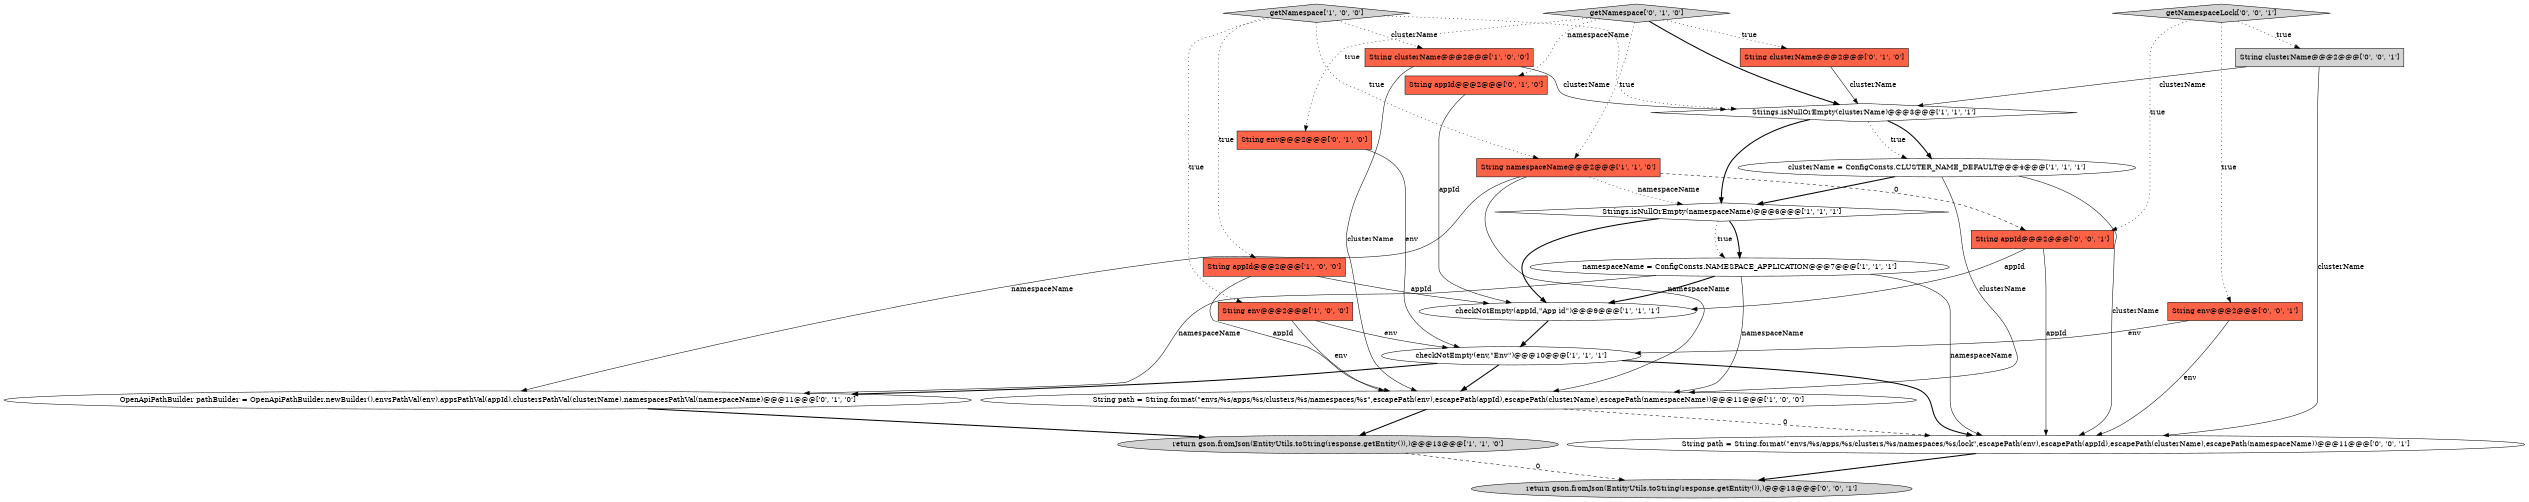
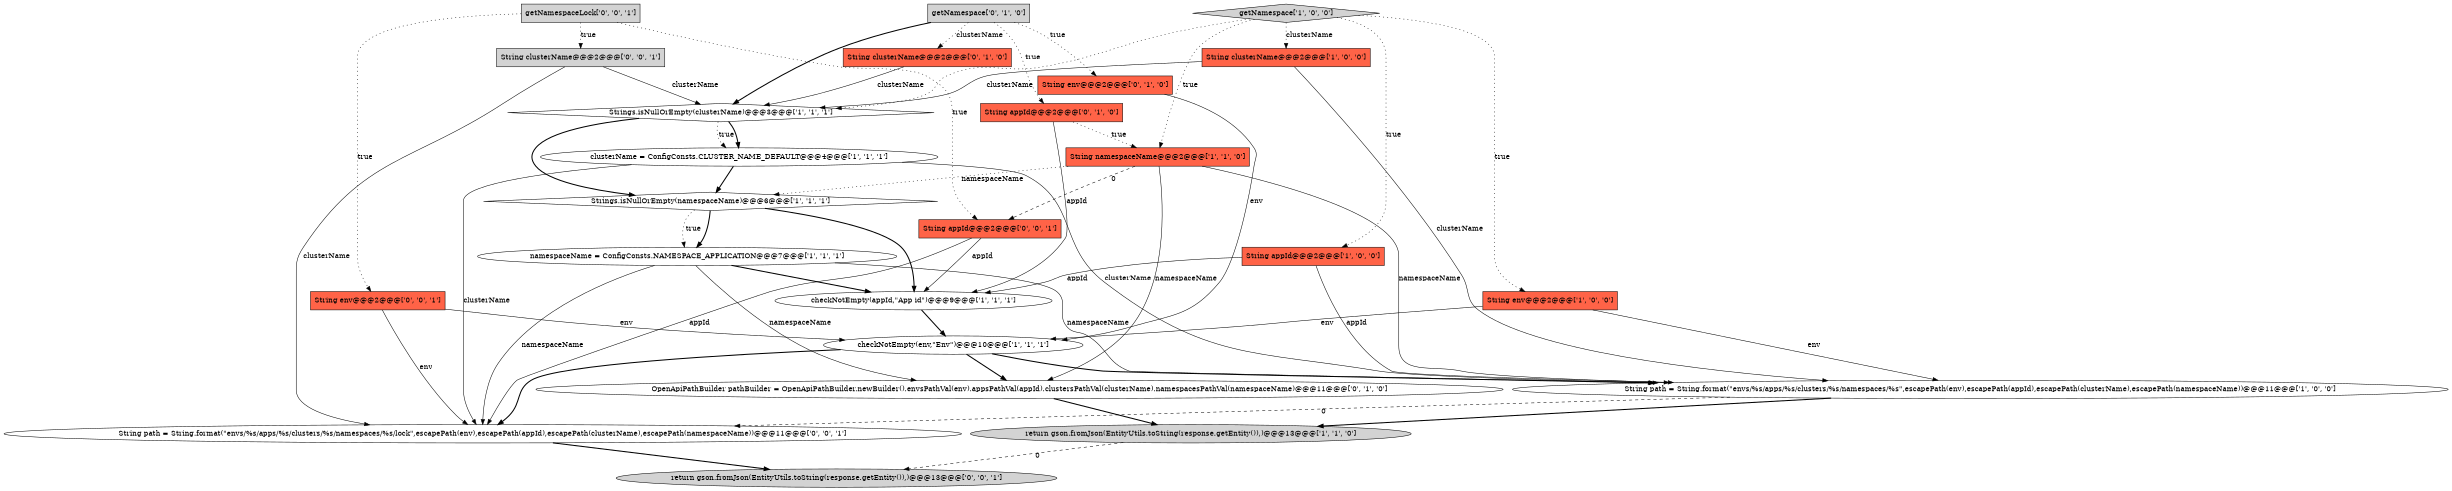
(1637, 13) -> (979, 13)
(2221, 13) -> (581, 13)
(1598, 35) -> (1033, 58)
(1750, 35) -> (980, 35)
(1613, 91) -> (1102, 134)
